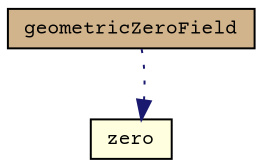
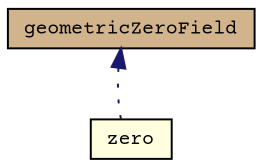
(144, 74) -> (118, 94)
